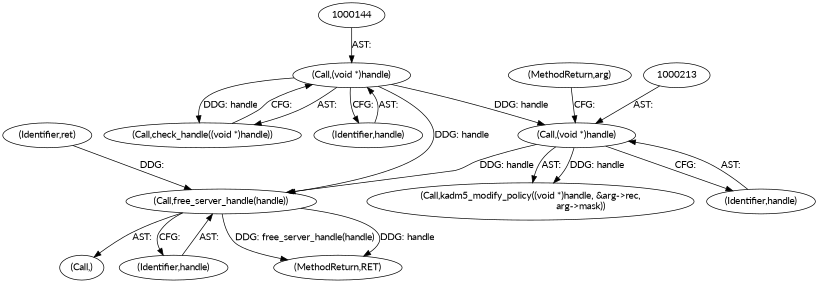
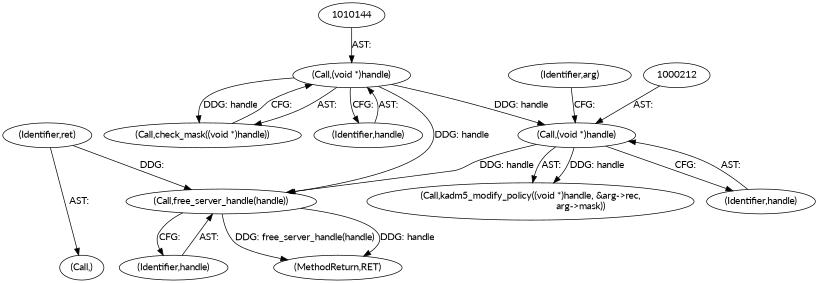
(352, 15) -> (352, 15)
(570, 75) -> (570, 75)
(677, 75) -> (677, 75)
(203, 135) -> (203, 135)
(139, 229) -> (64, 198)
